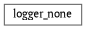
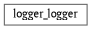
(43, 15) -> (46, 15)
